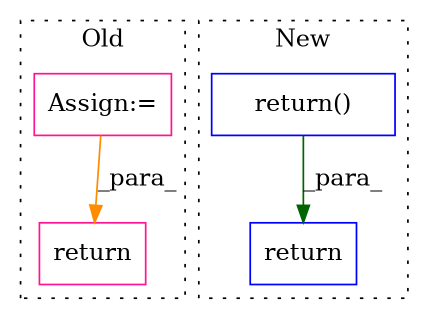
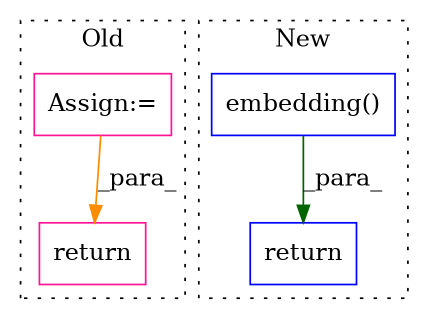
(303, 105) -> (303, 105)
